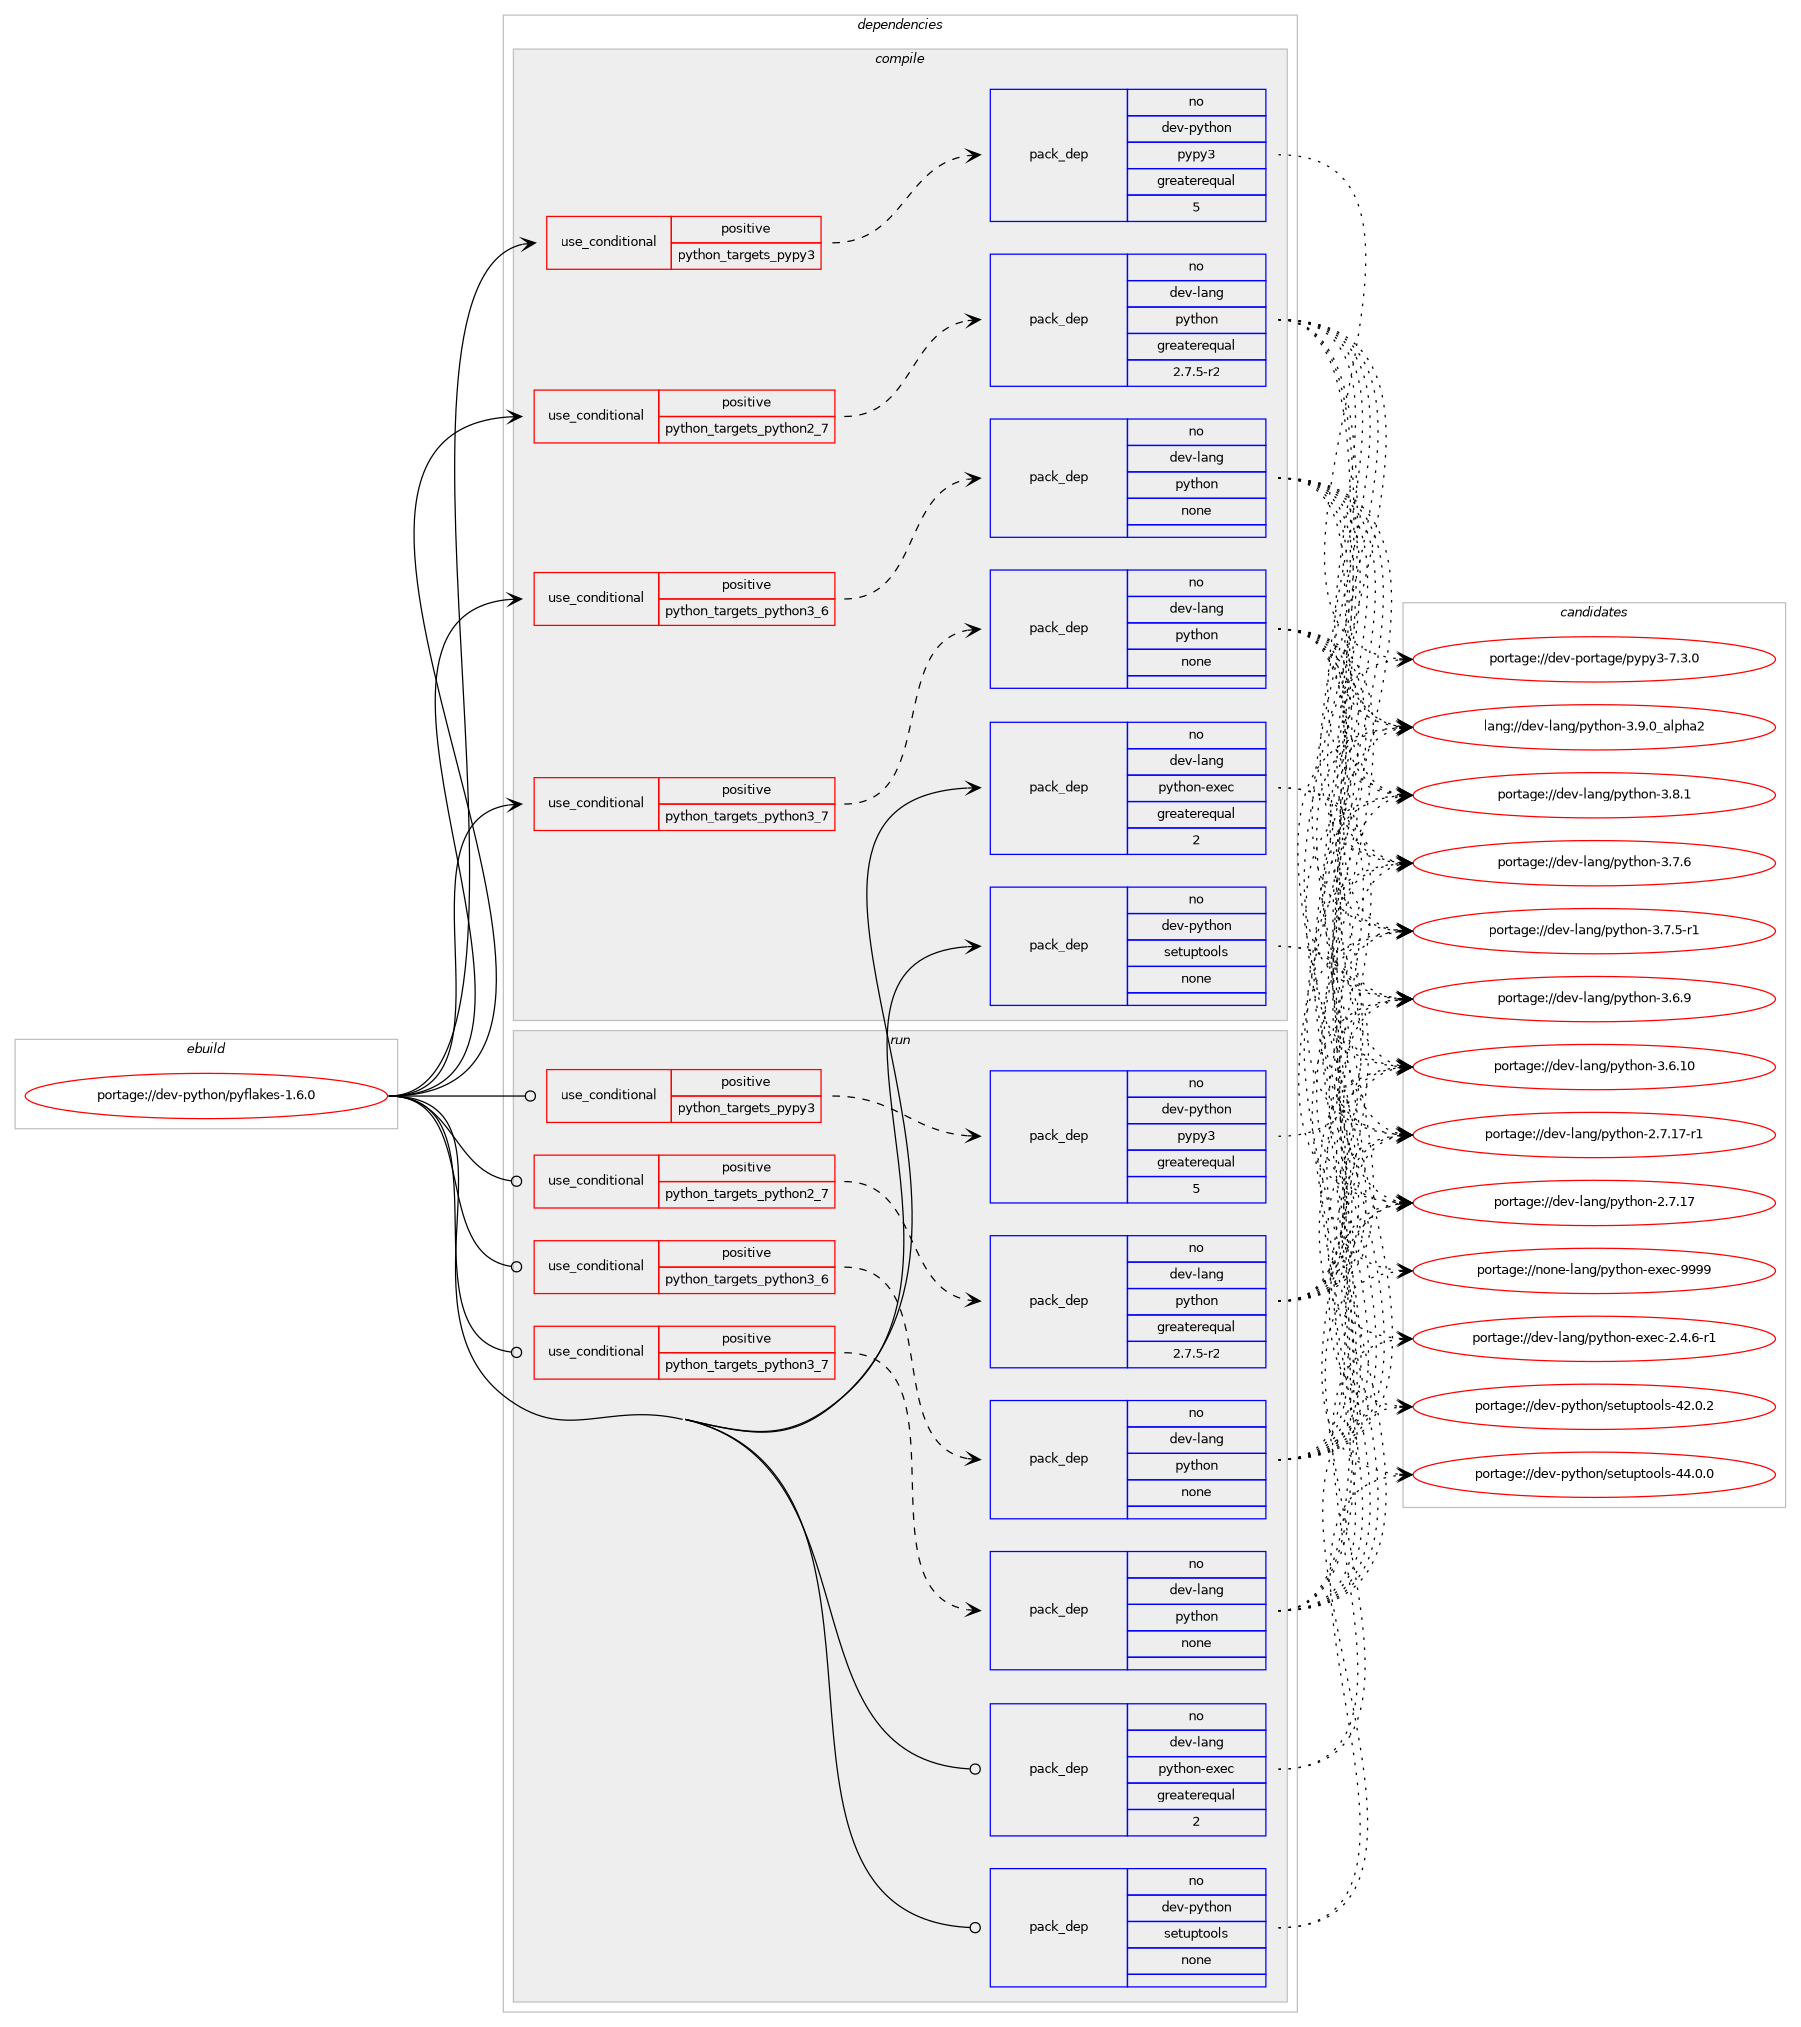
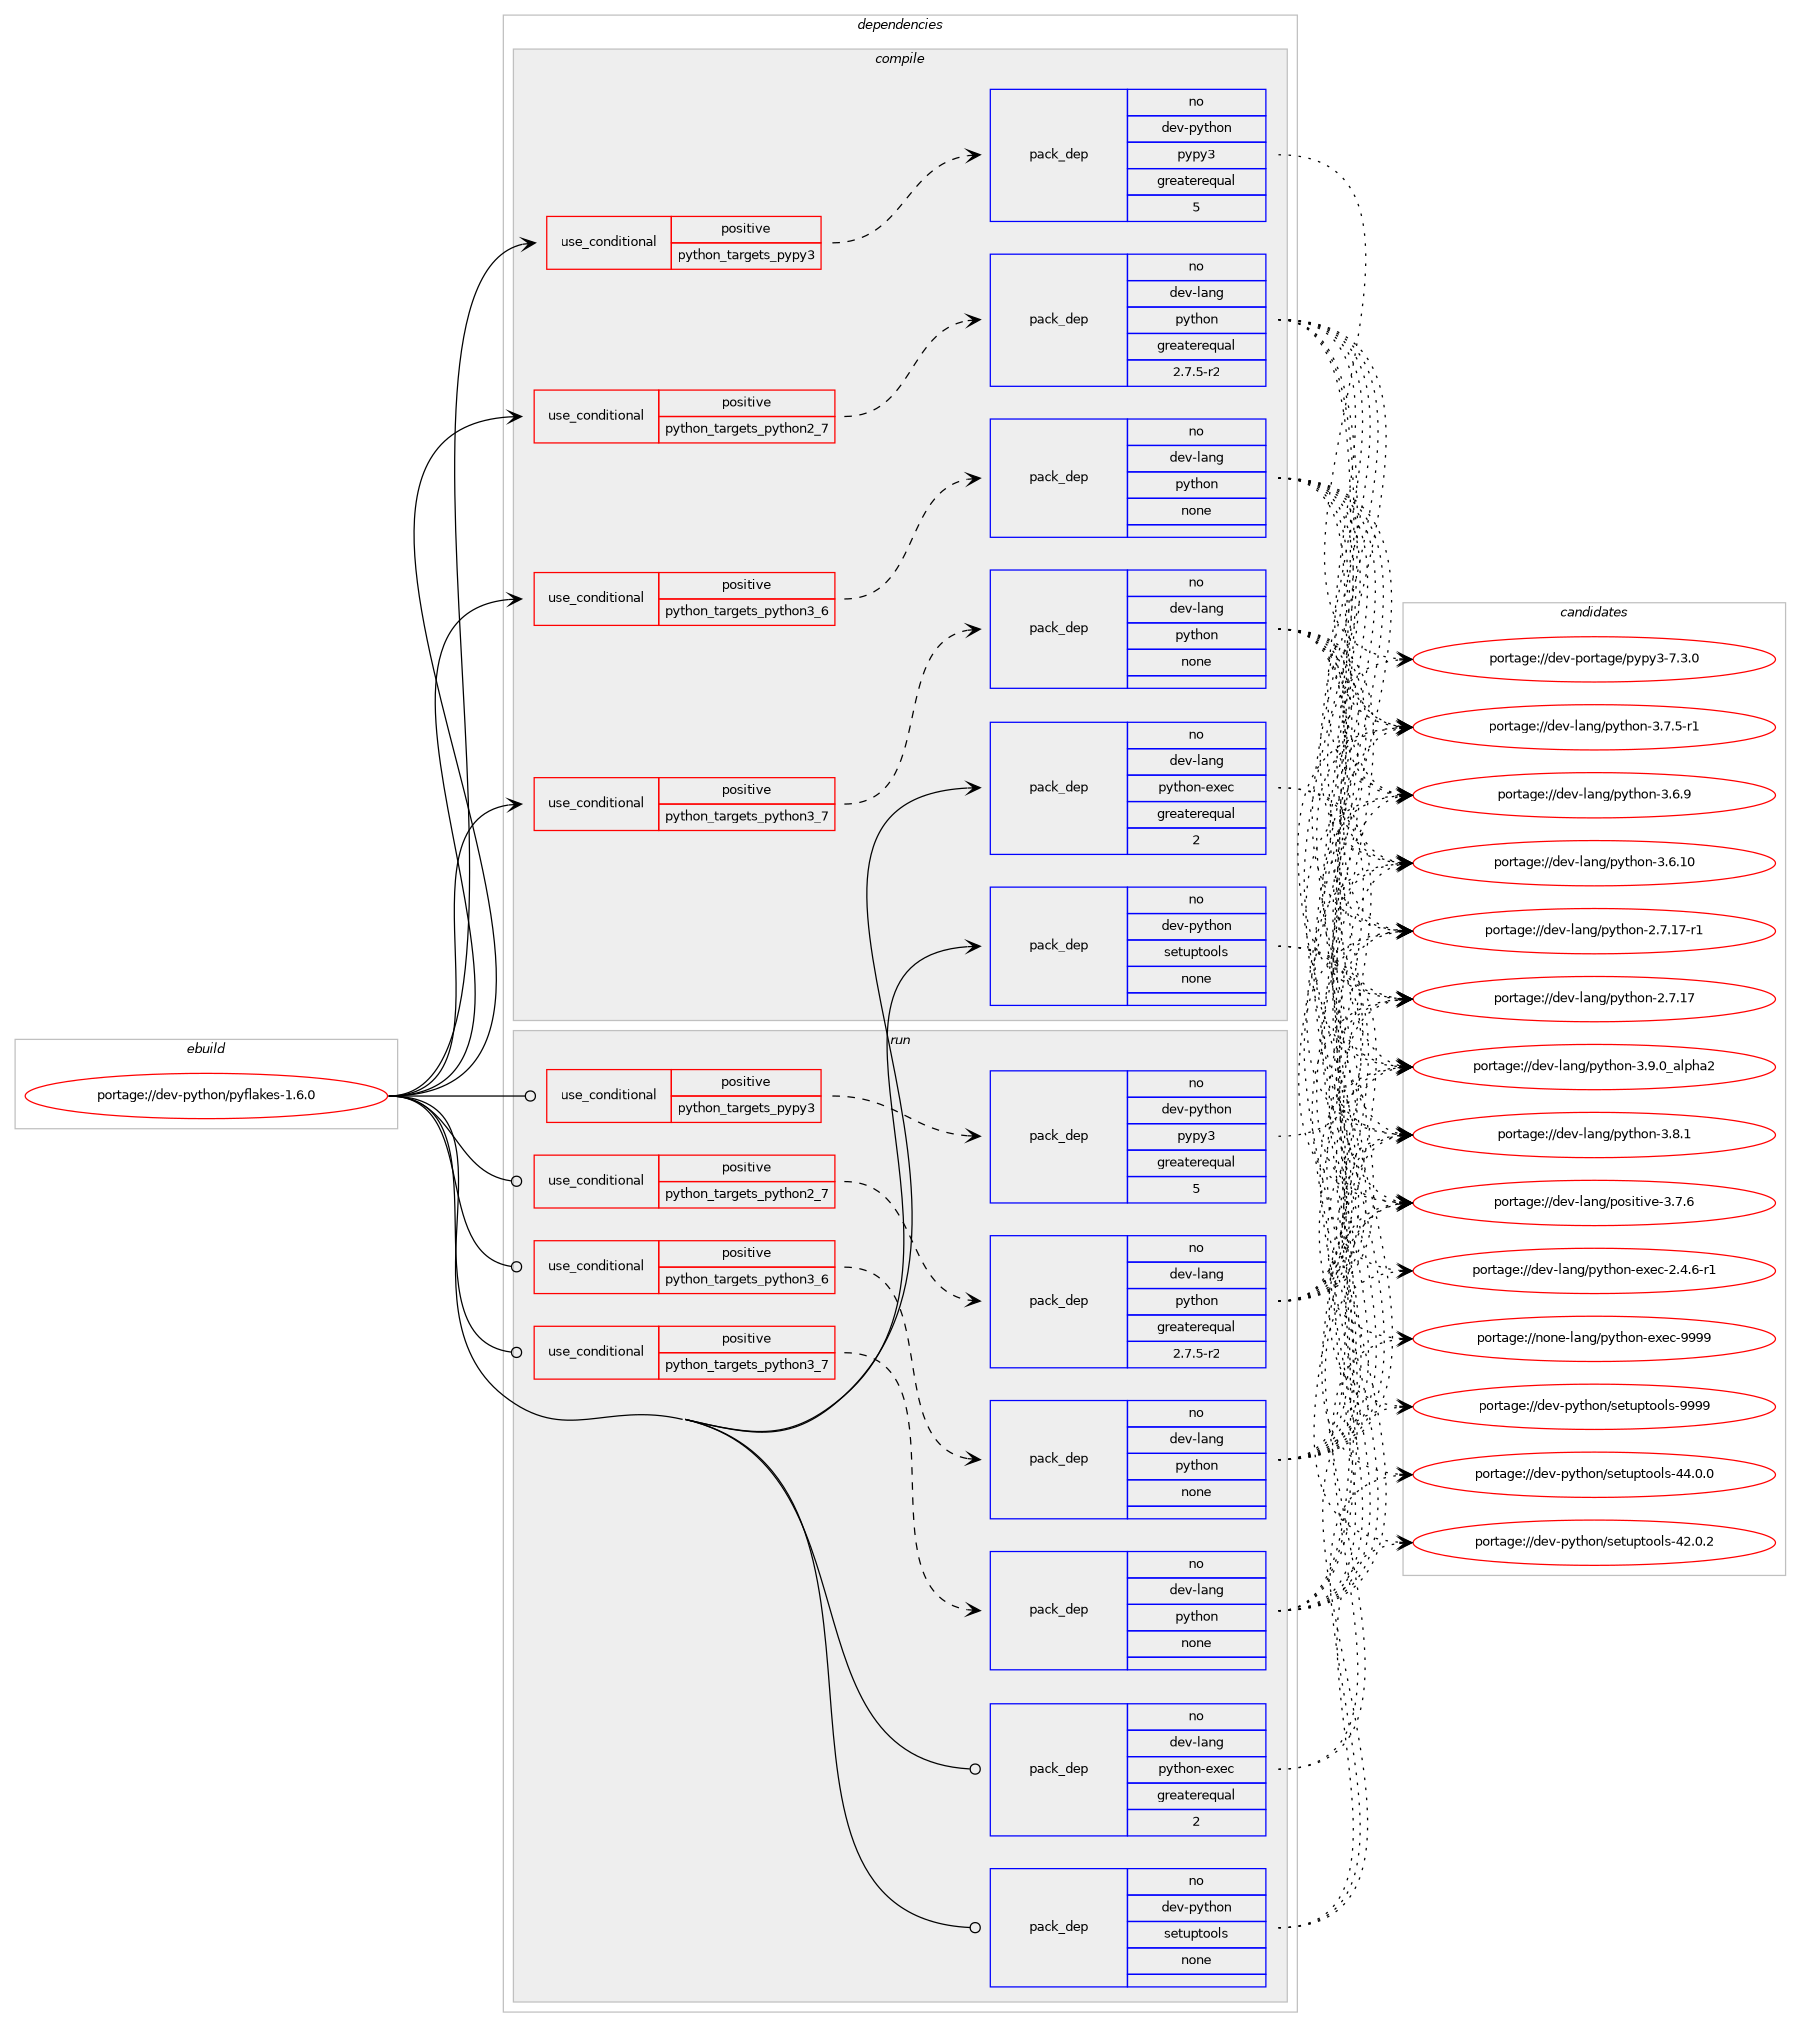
(1594, 727) -> (1594, 1067)
(1594, 863) -> (1594, 1203)
none -> (1594, 1407)
